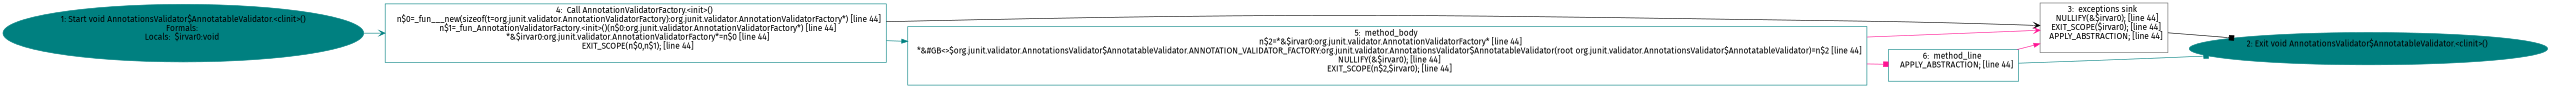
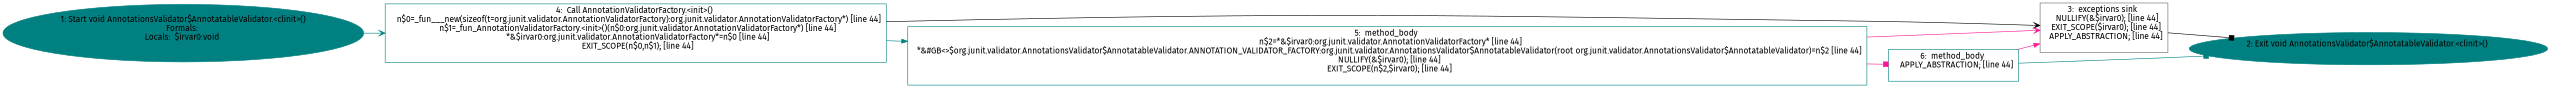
(1954, 65) -> (1954, 65)
